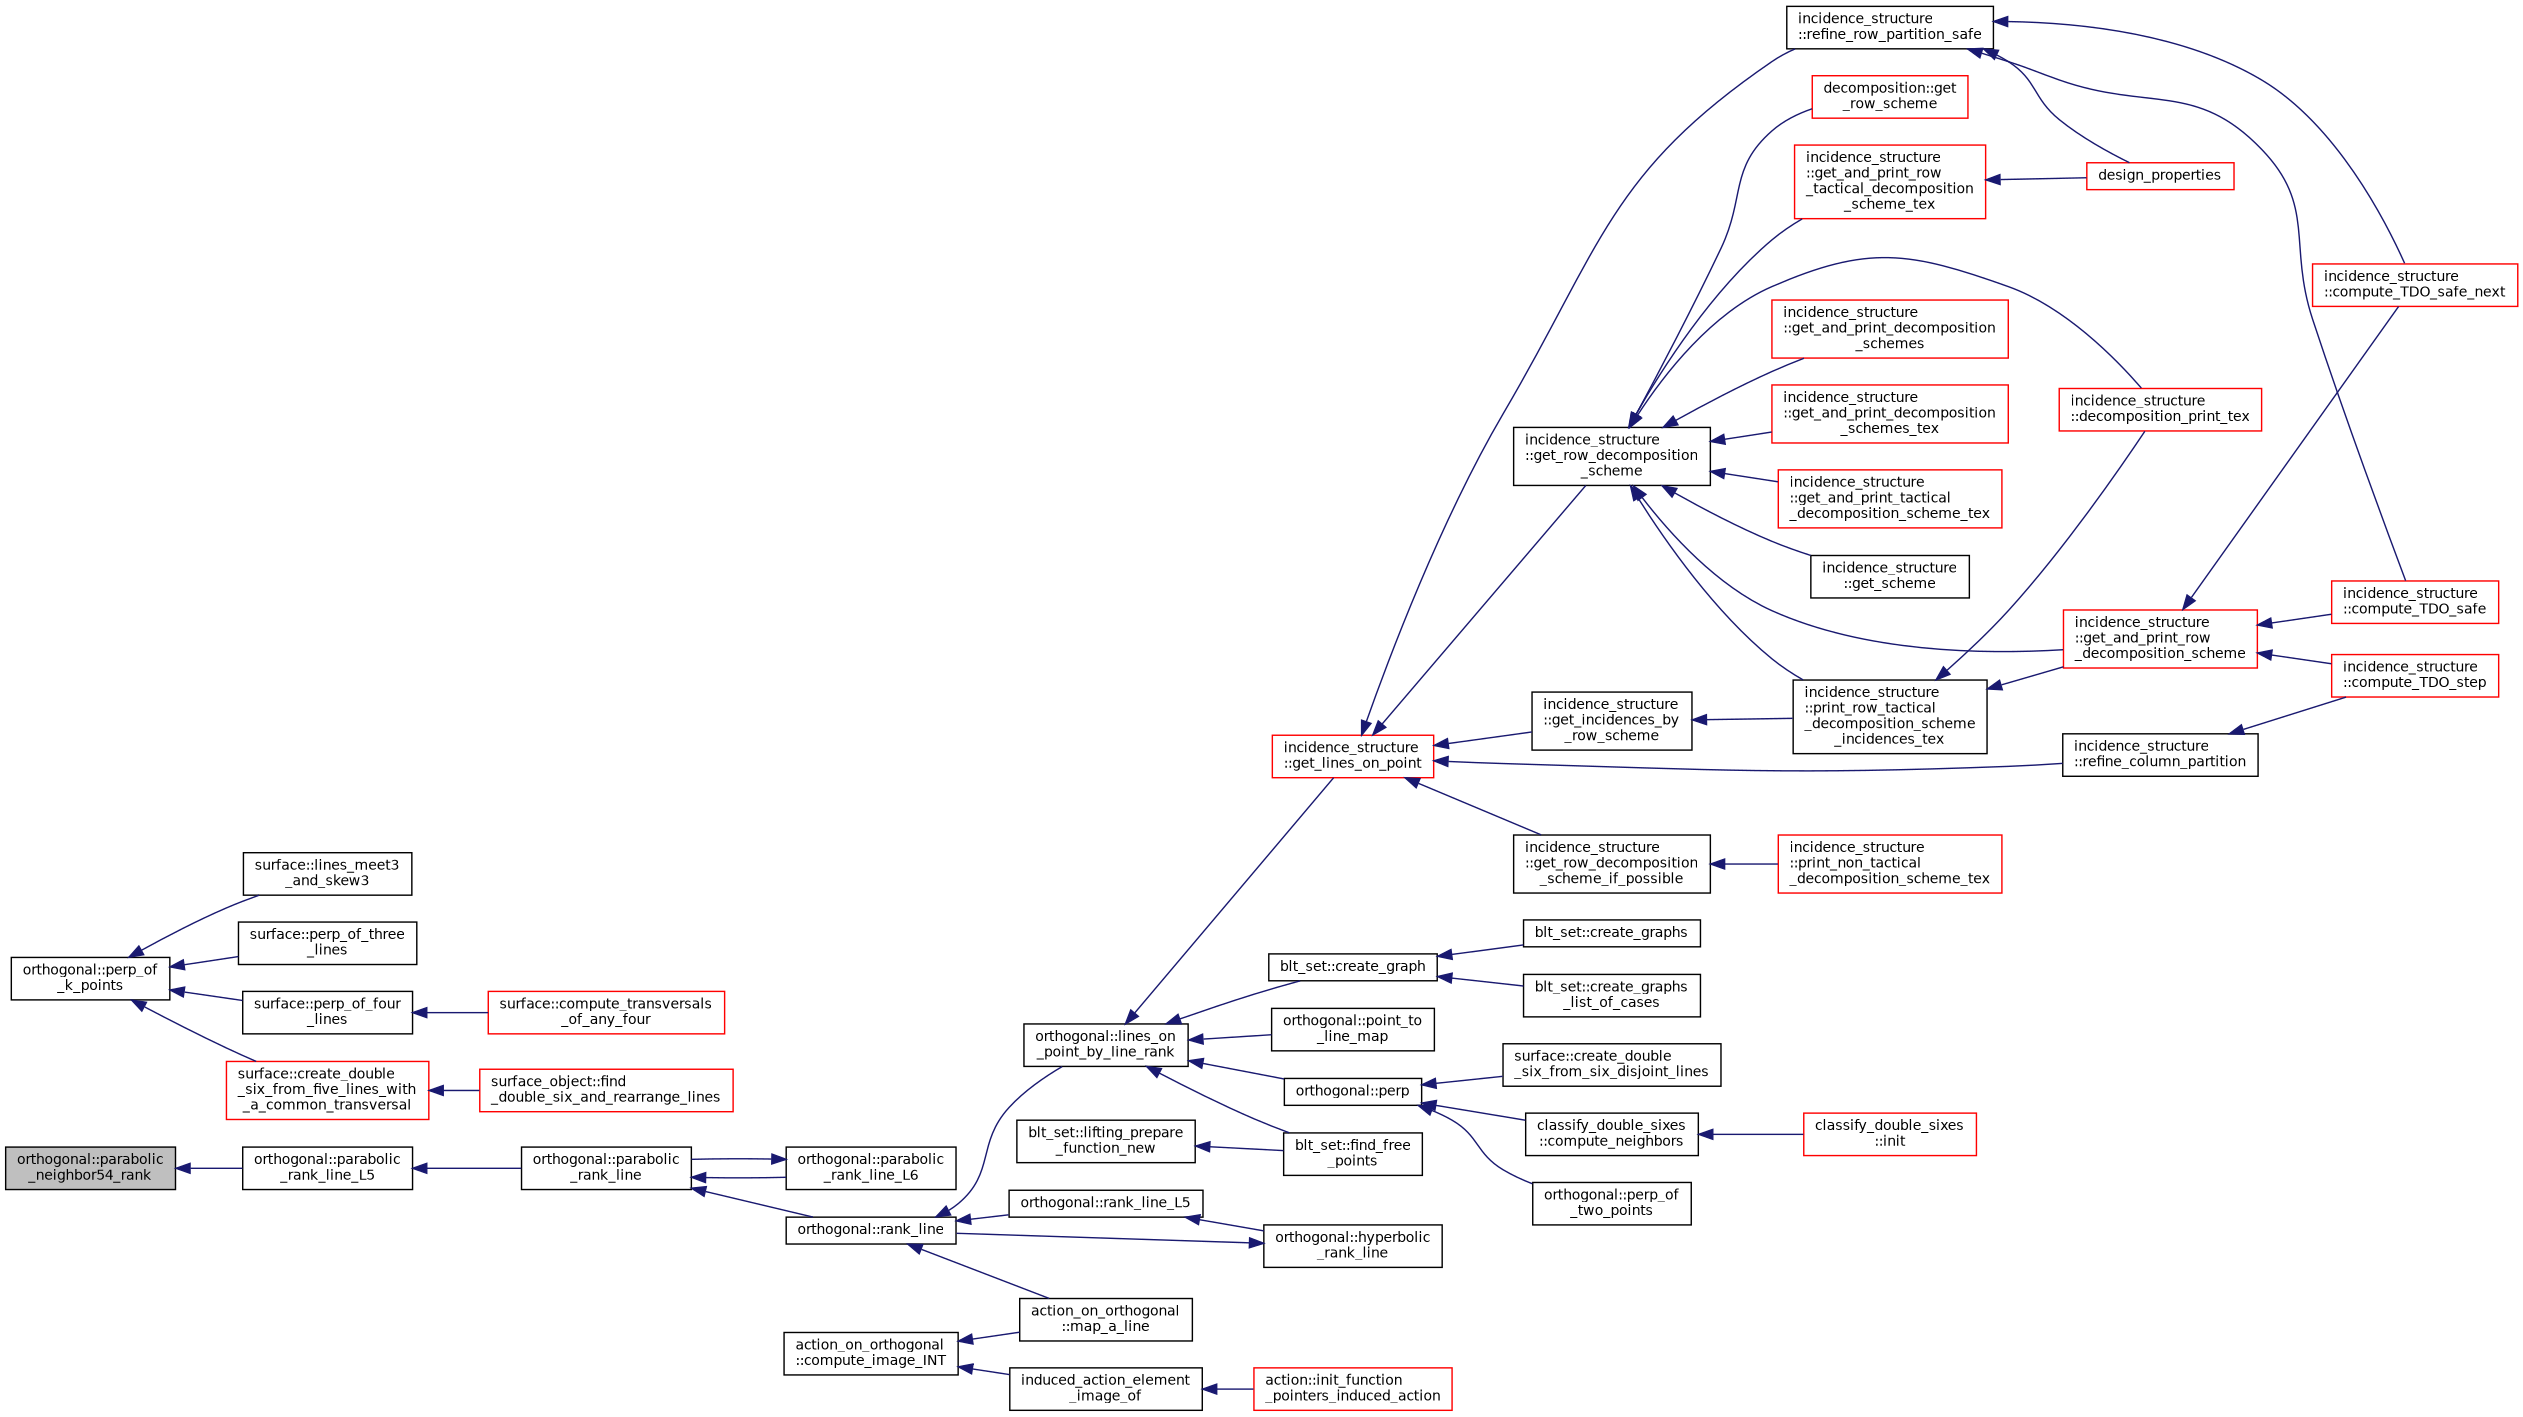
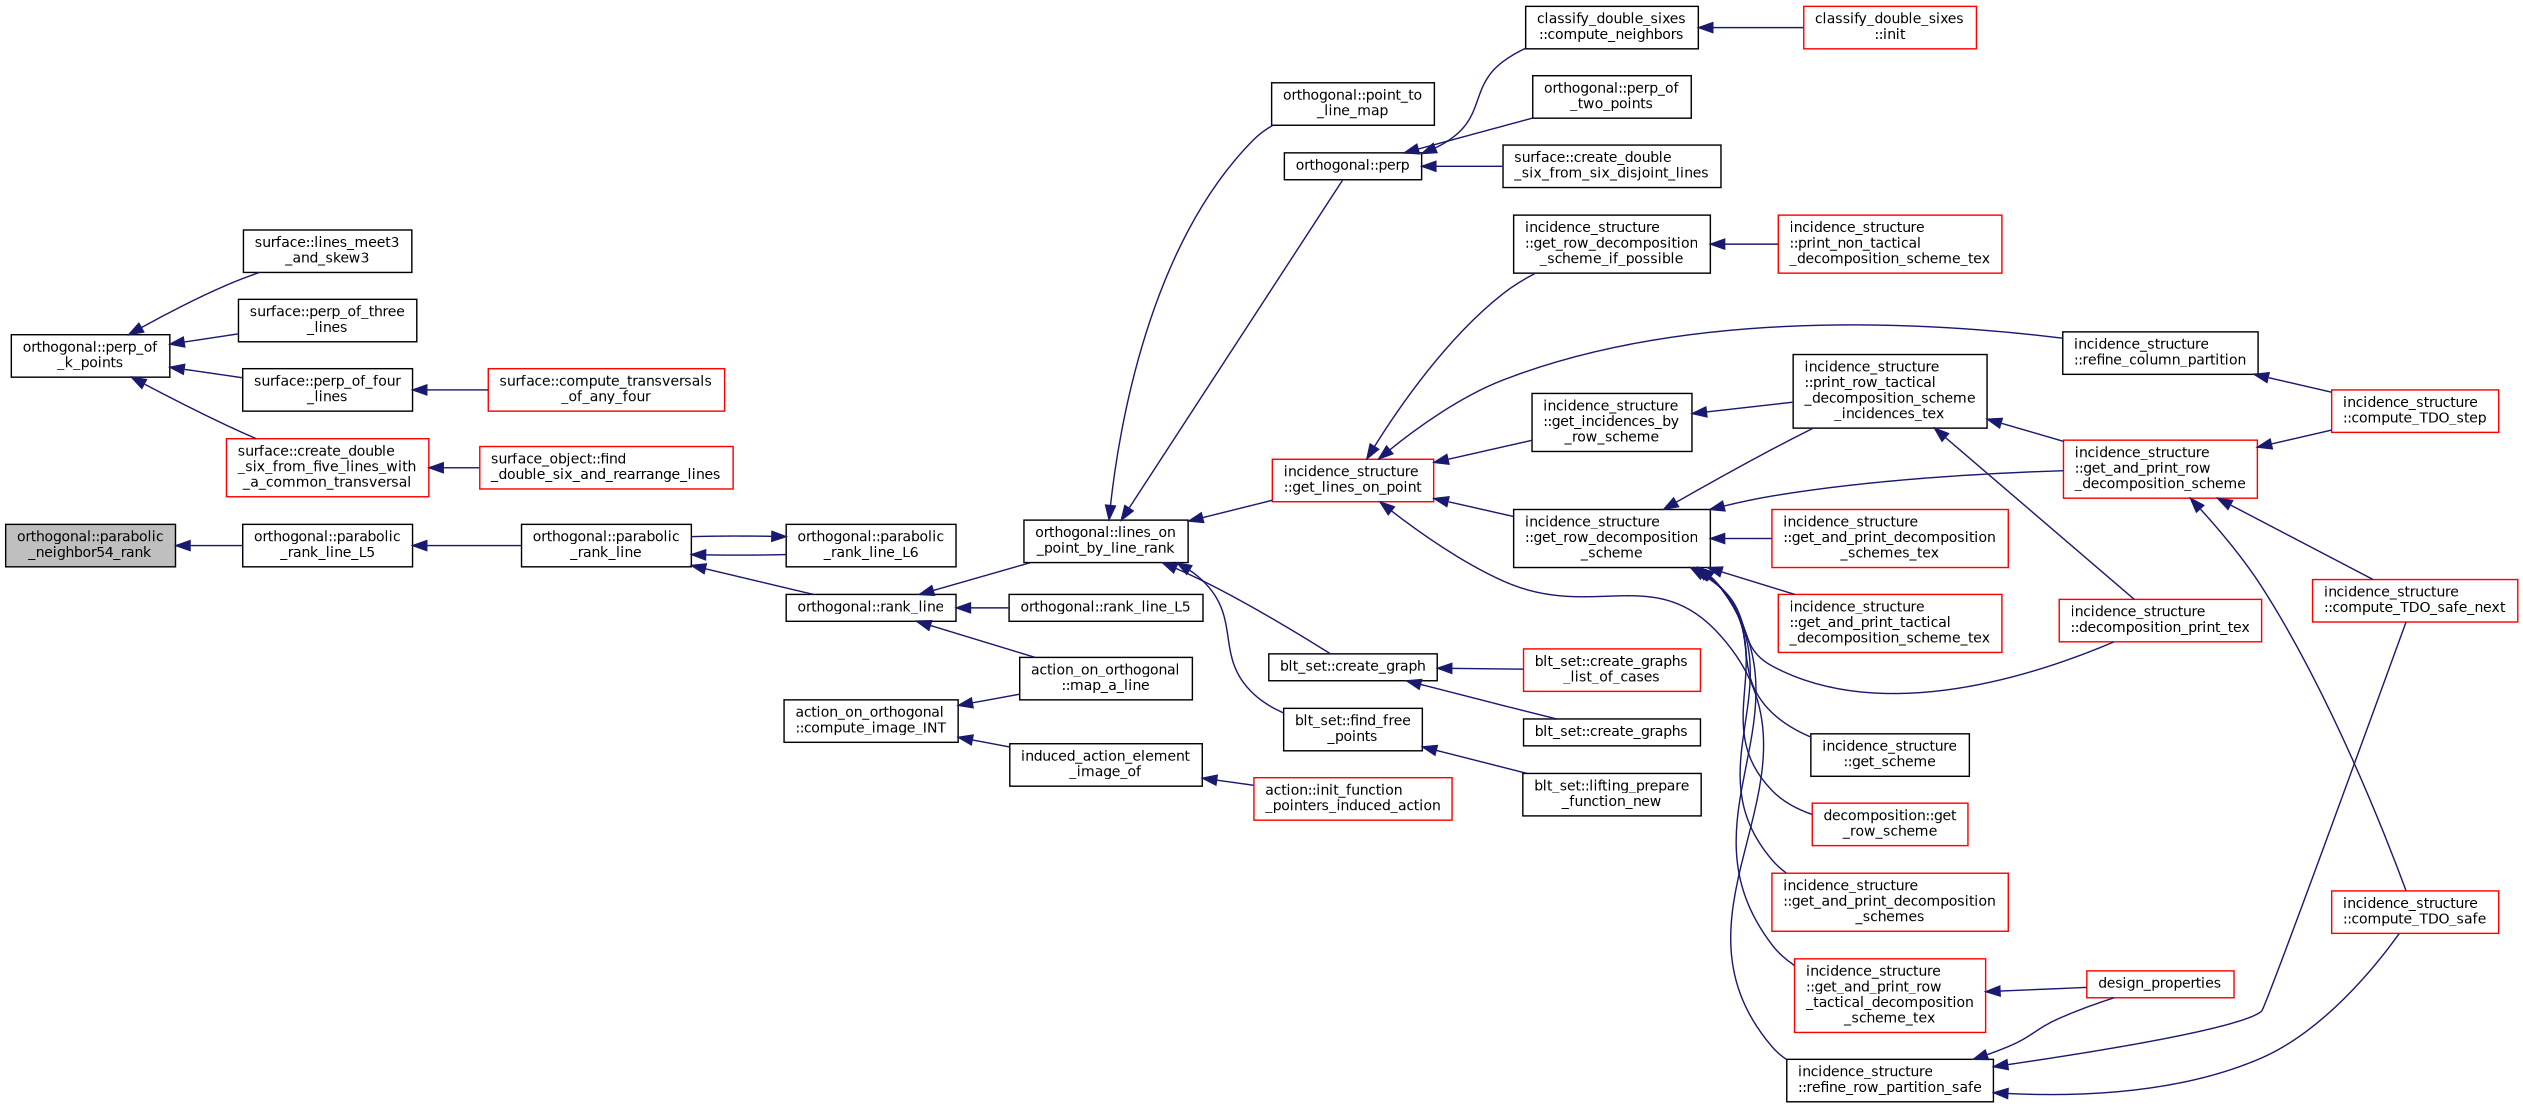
(1612, 996) -> (1612, 670)
(1247, 1149) -> (1481, 762)
(1353, 1246) -> none
